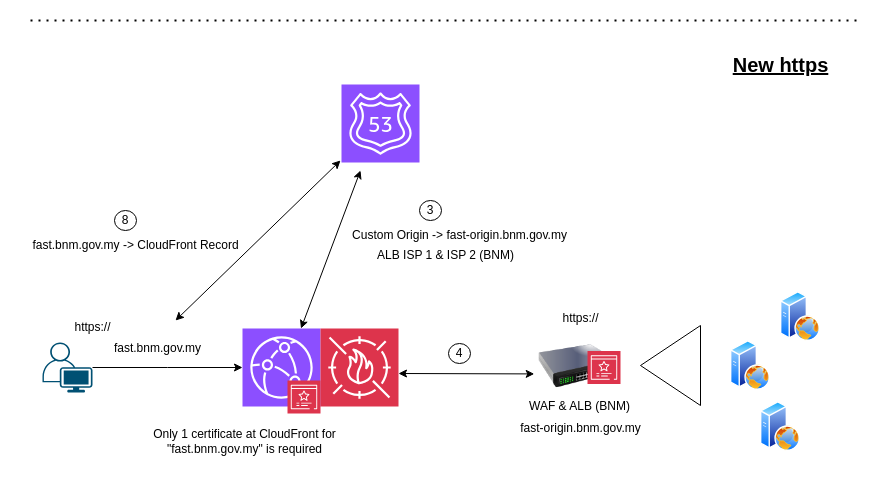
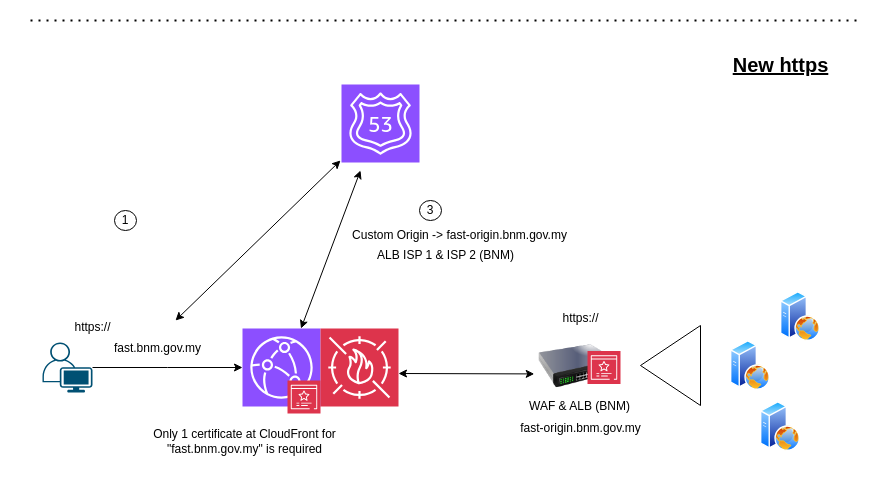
(126, 221) -> (126, 221)
(136, 246) -> none
(460, 354) -> none
